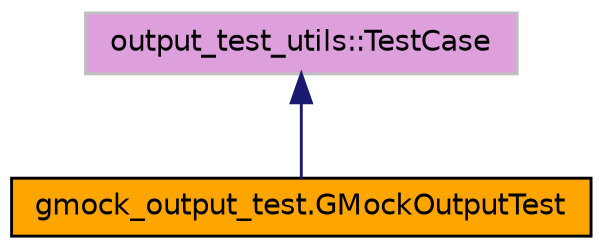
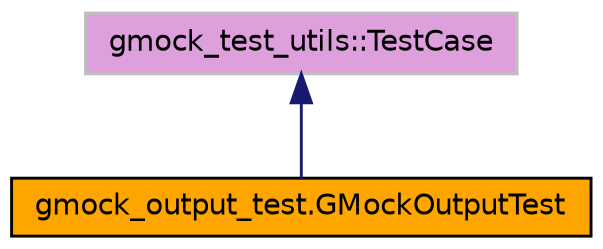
(301, 43) -> (301, 43)
